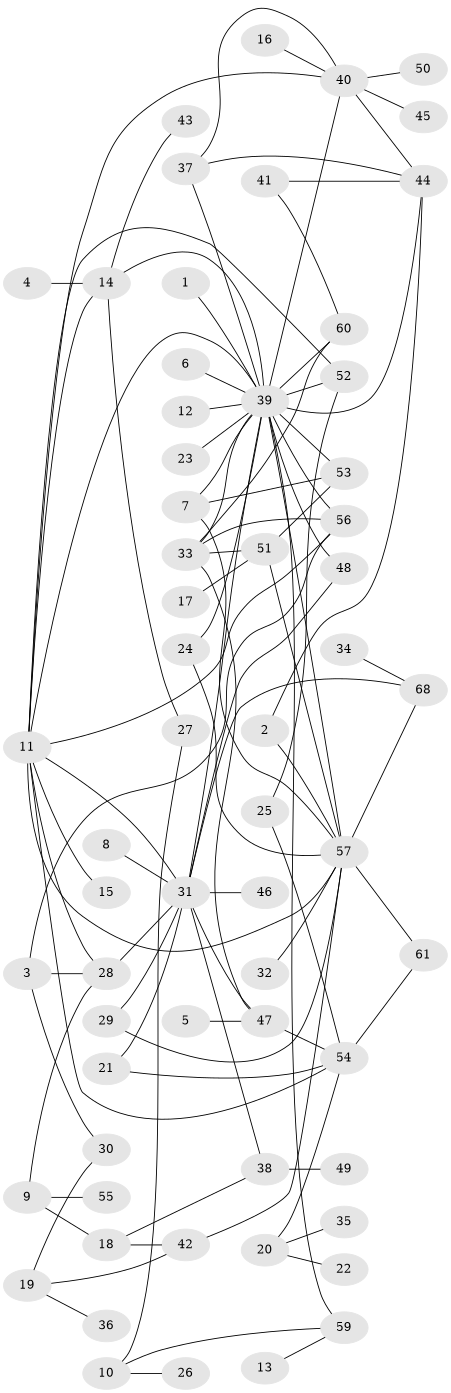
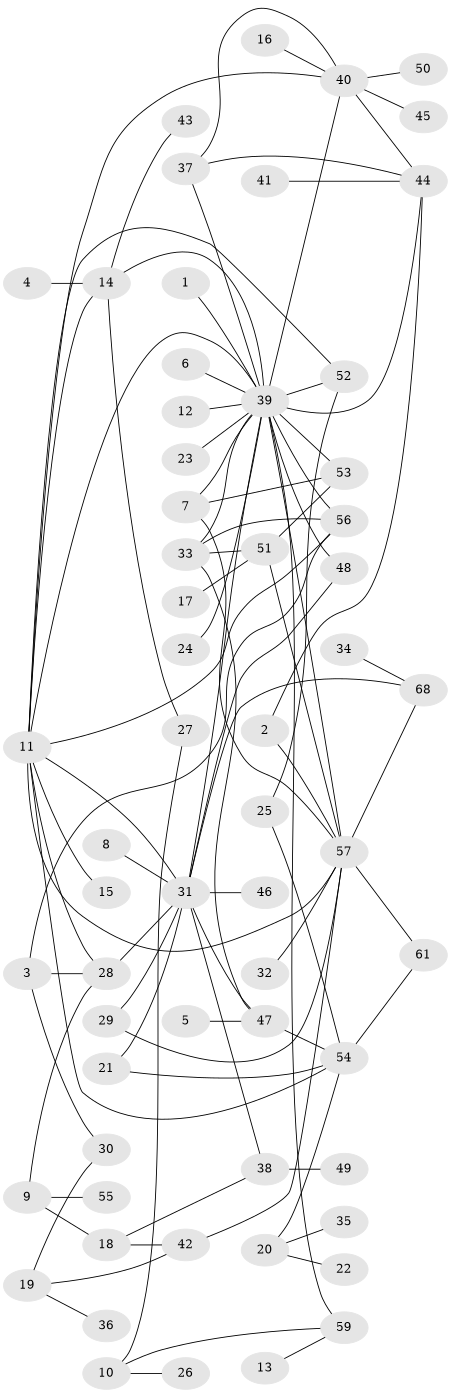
(344, 329) -> none
(217, 794) -> none
